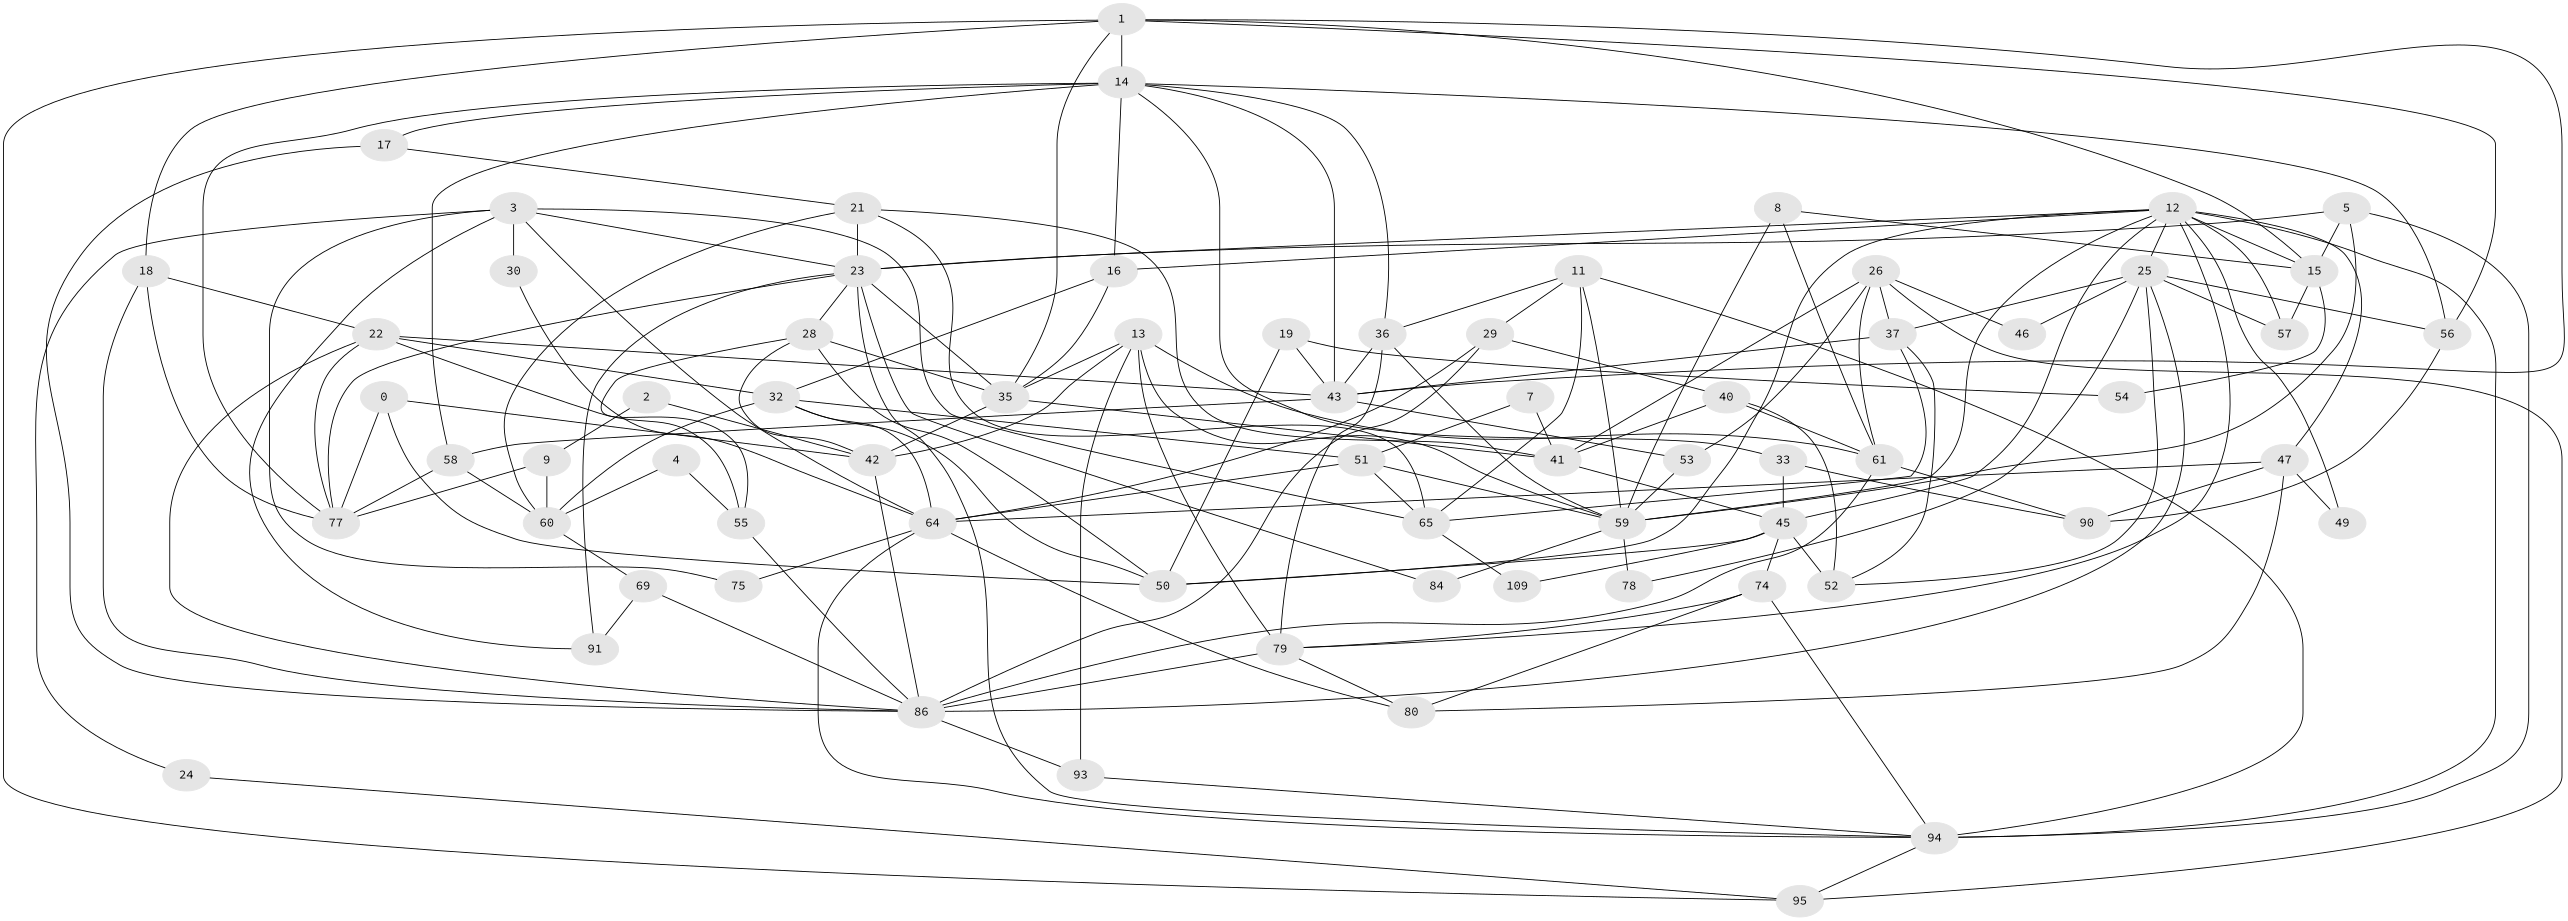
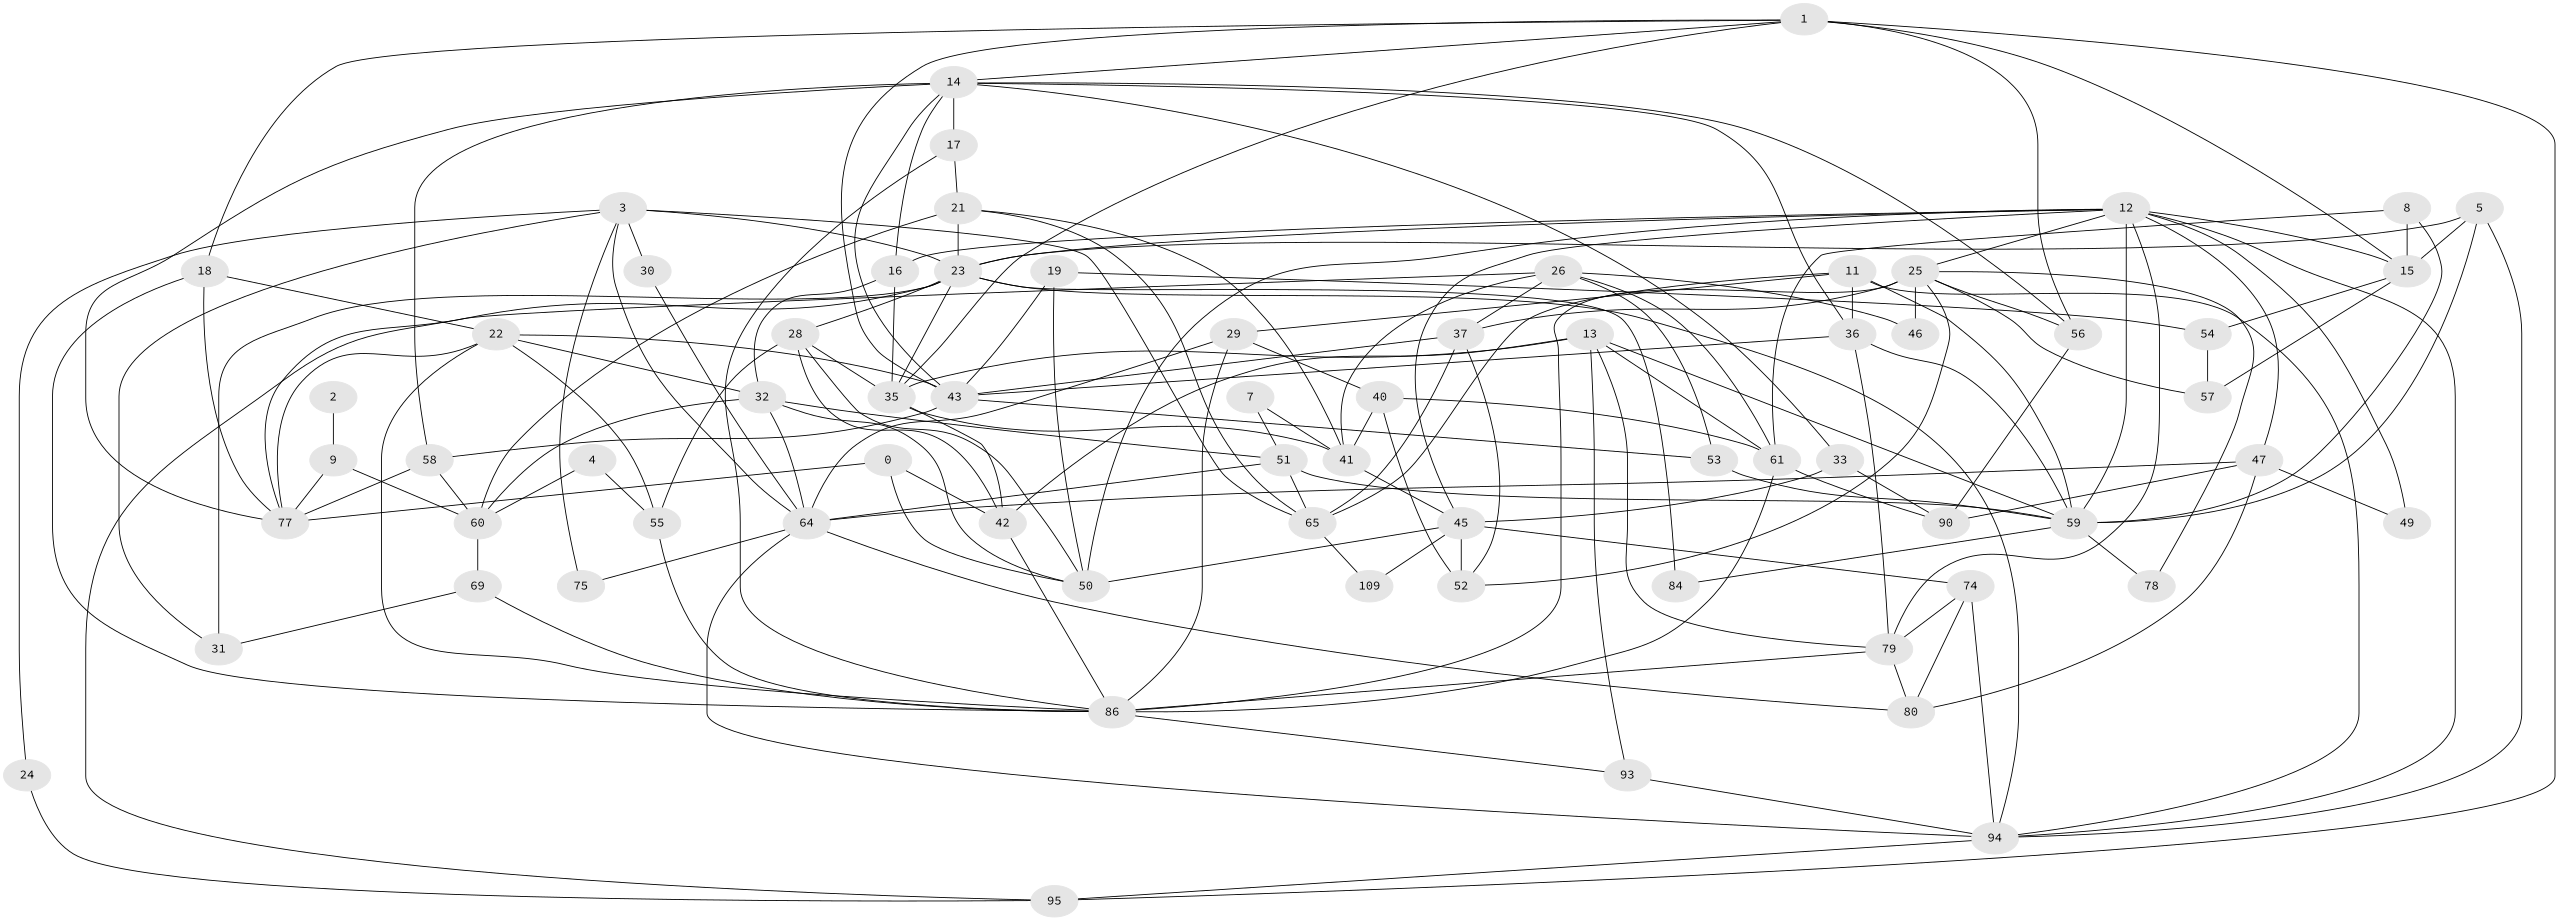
(2245, 255) -> (2208, 366)
(741, 424) -> none
(595, 649) -> (219, 649)
